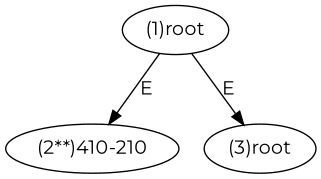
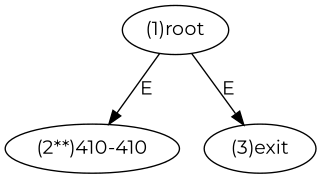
(92, 149) -> (92, 149)
(260, 149) -> (260, 149)
